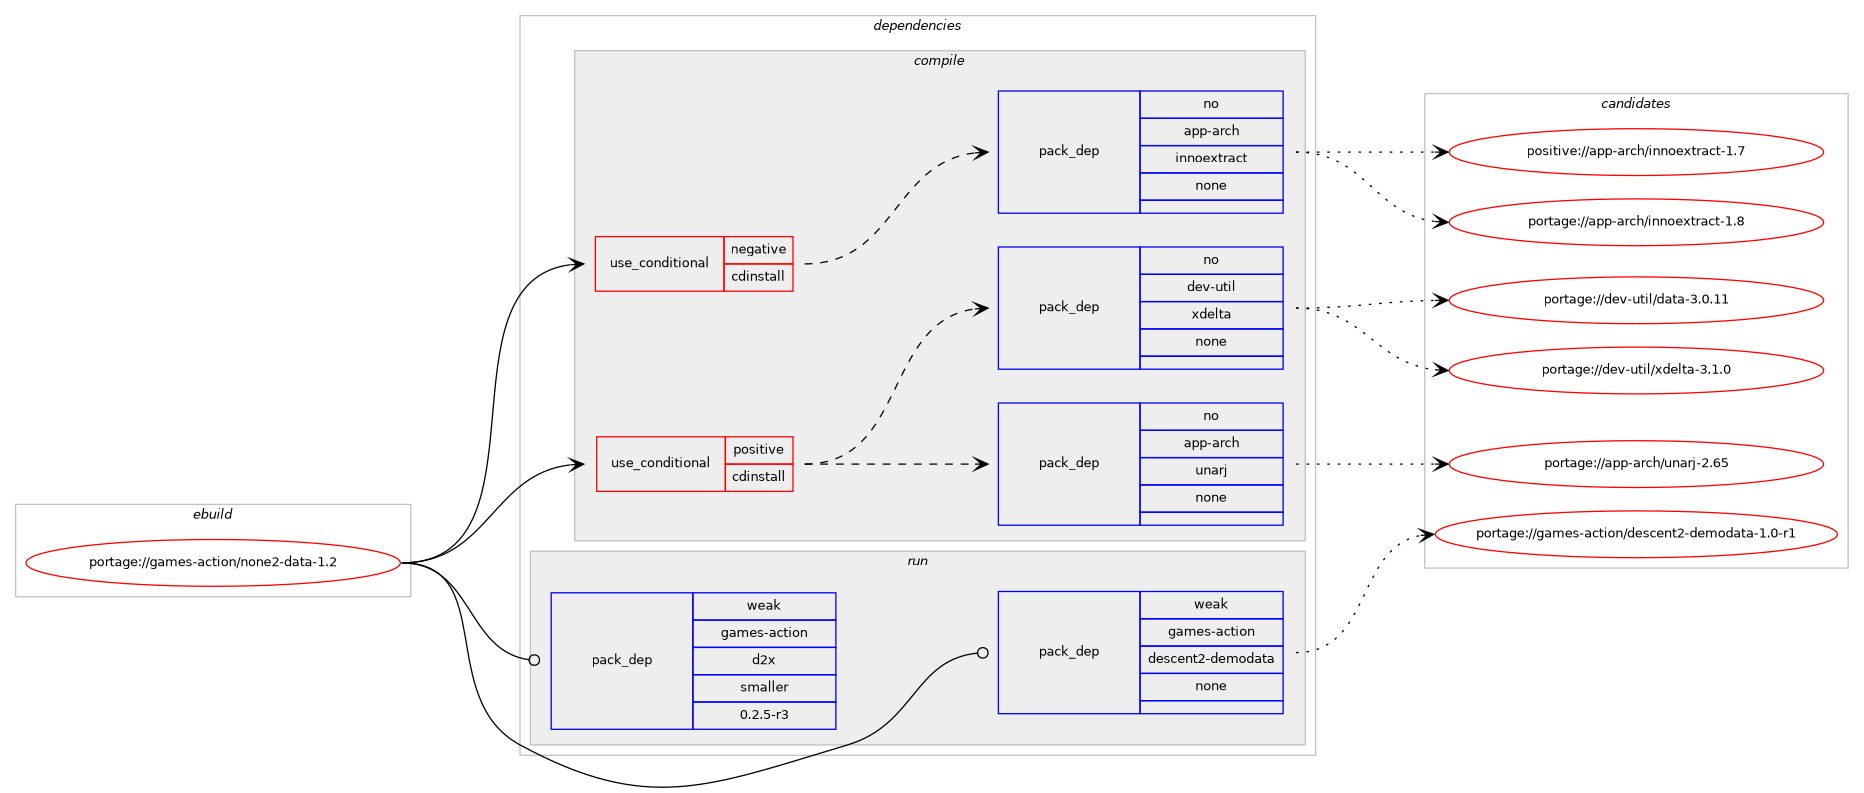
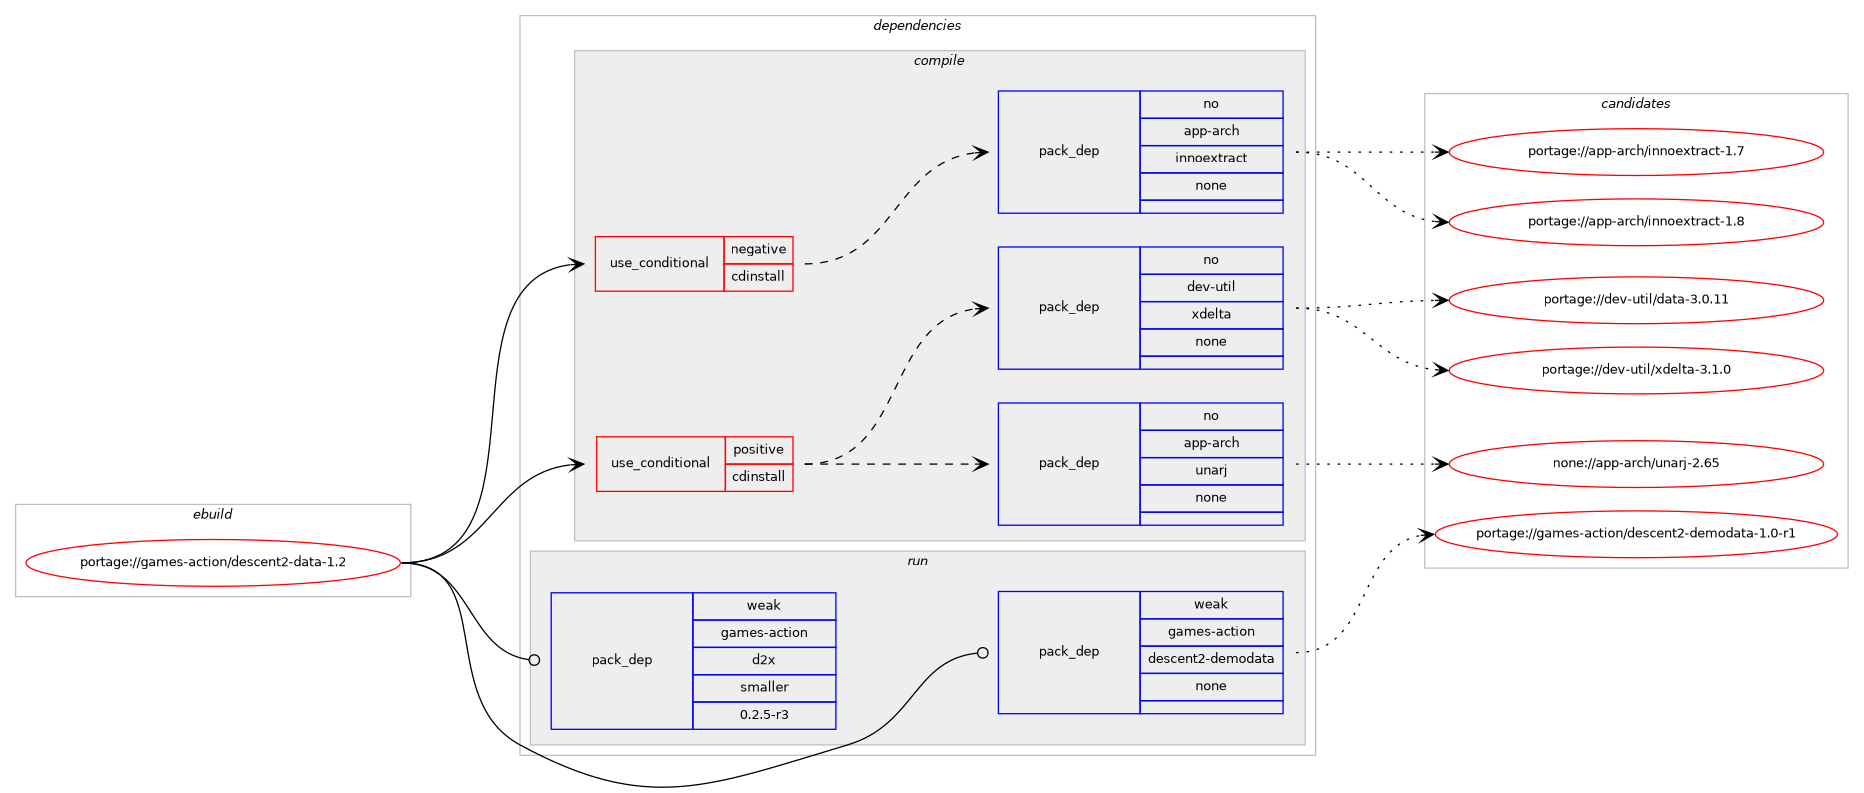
(1636, 152) -> (1636, 152)
(1636, 464) -> (1636, 464)
(213, 563) -> (213, 563)
